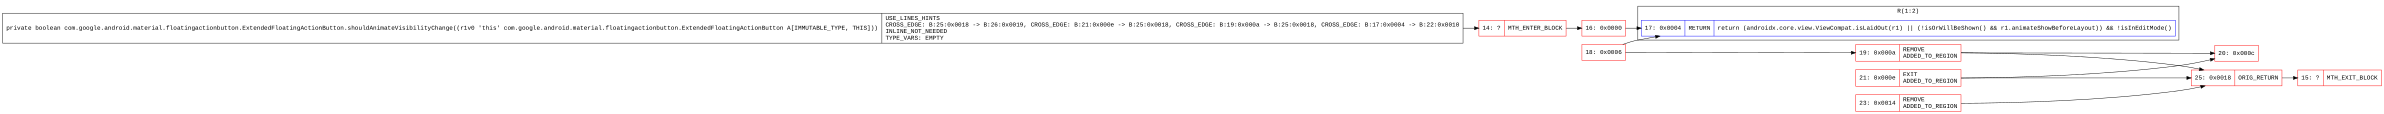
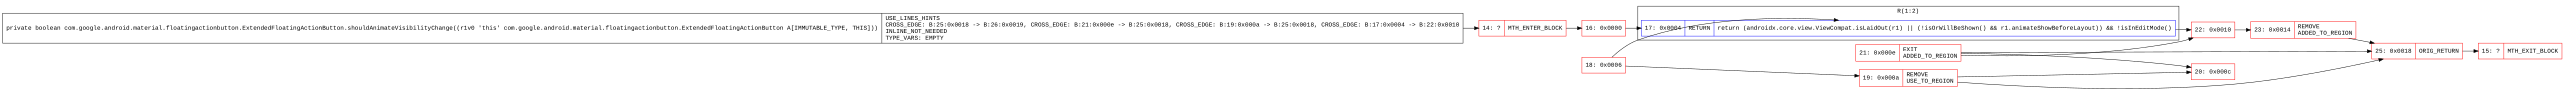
none -> (2213, 30)
(1930, 56) -> (1930, 81)
